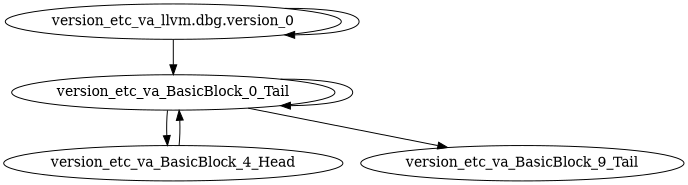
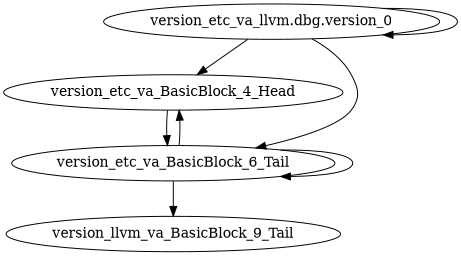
none -> (227, 54)
(173, 92) -> (173, 163)
(522, 163) -> (173, 234)
